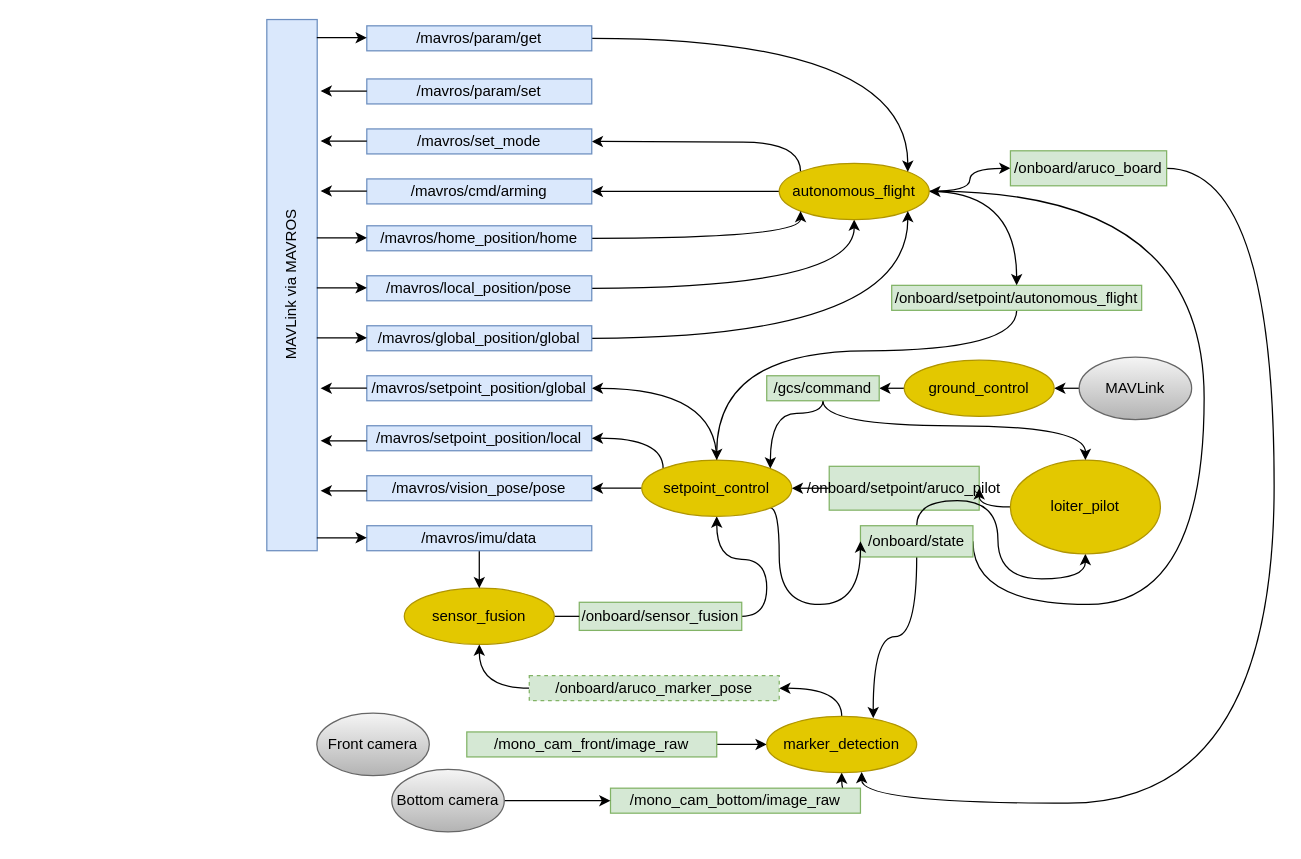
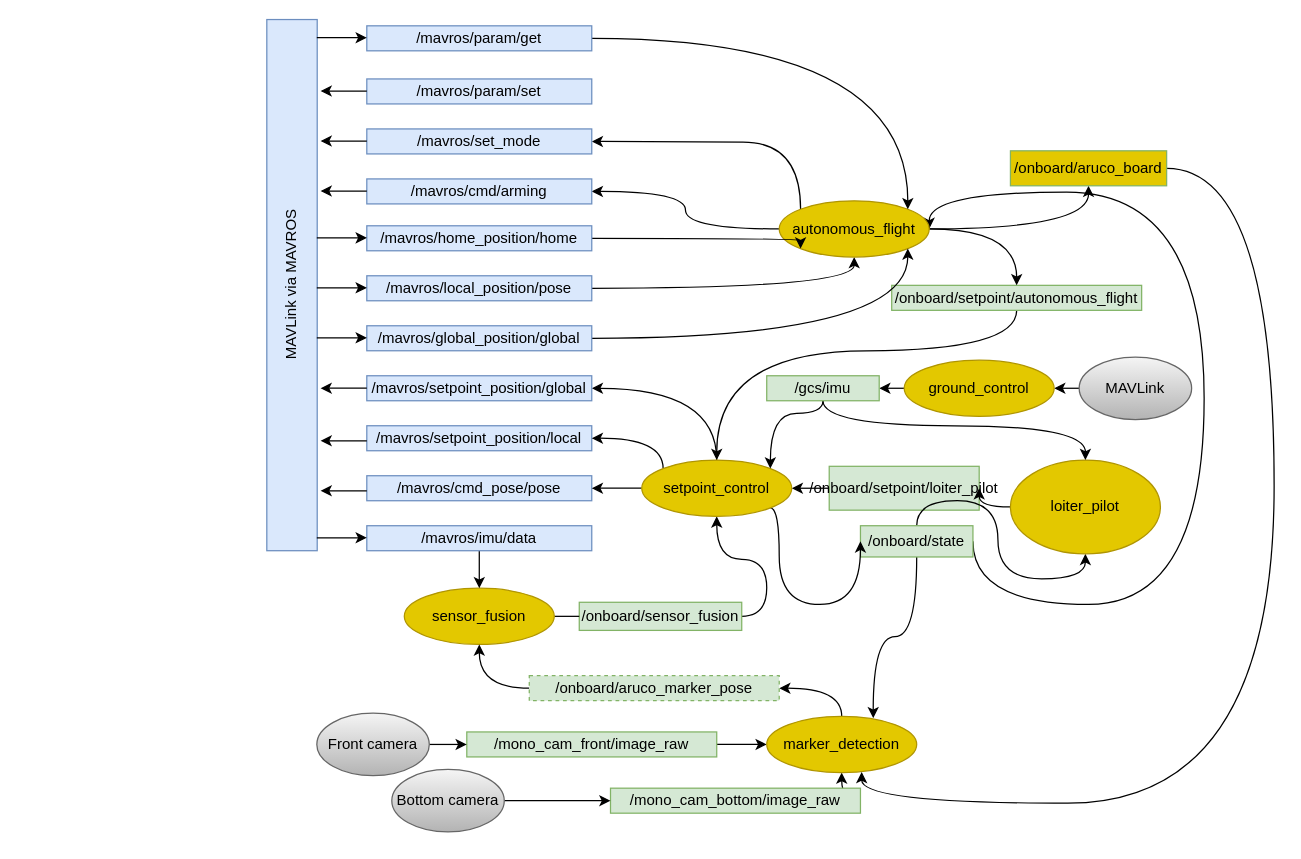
(1089, 168) -> (1089, 168)
(854, 191) -> (854, 229)
(823, 388) -> (823, 388)
(479, 488) -> (479, 488)
(904, 488) -> (904, 488)
none -> (444, 744)
